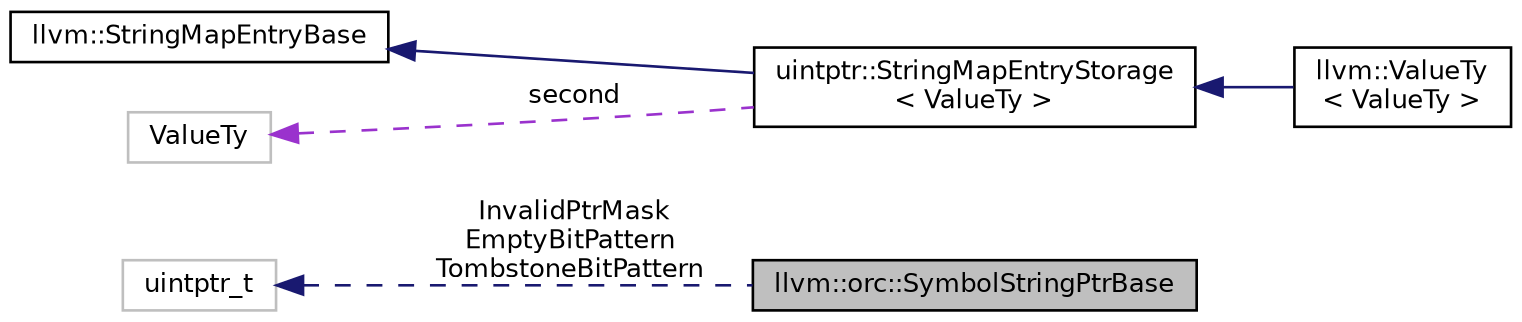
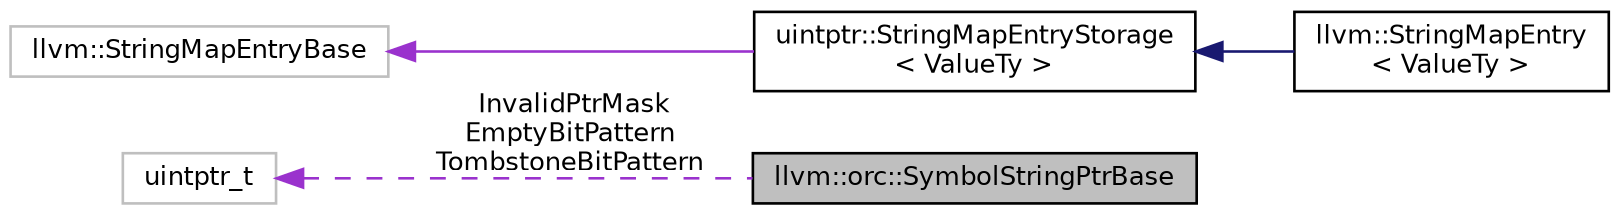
(199, 37) -> (199, 52)
(585, 62) -> (585, 52)
(1403, 87) -> (1452, 52)
(199, 137) -> none
(528, 285) -> (528, 178)
